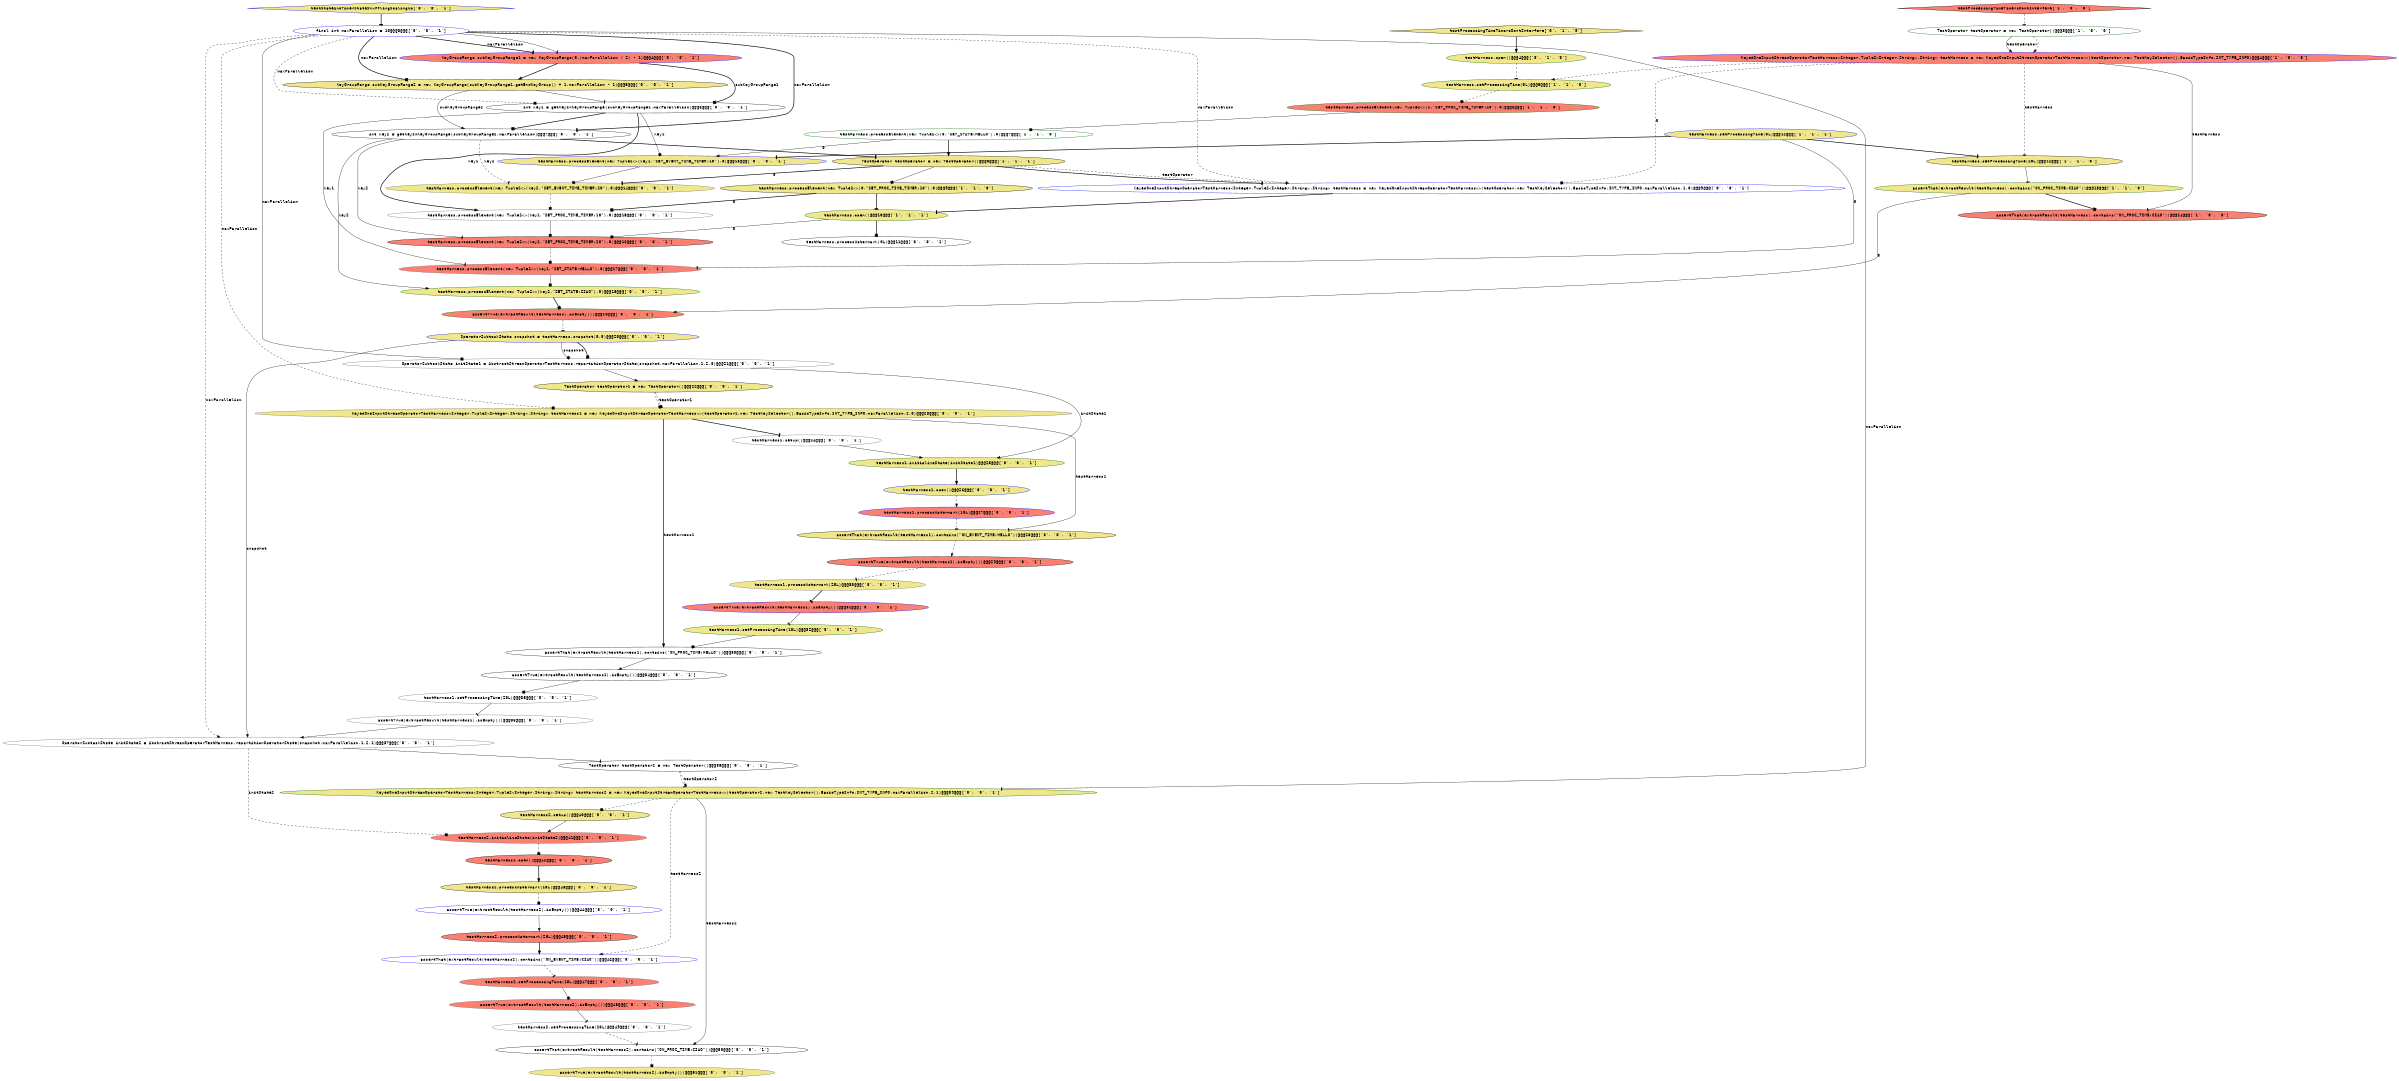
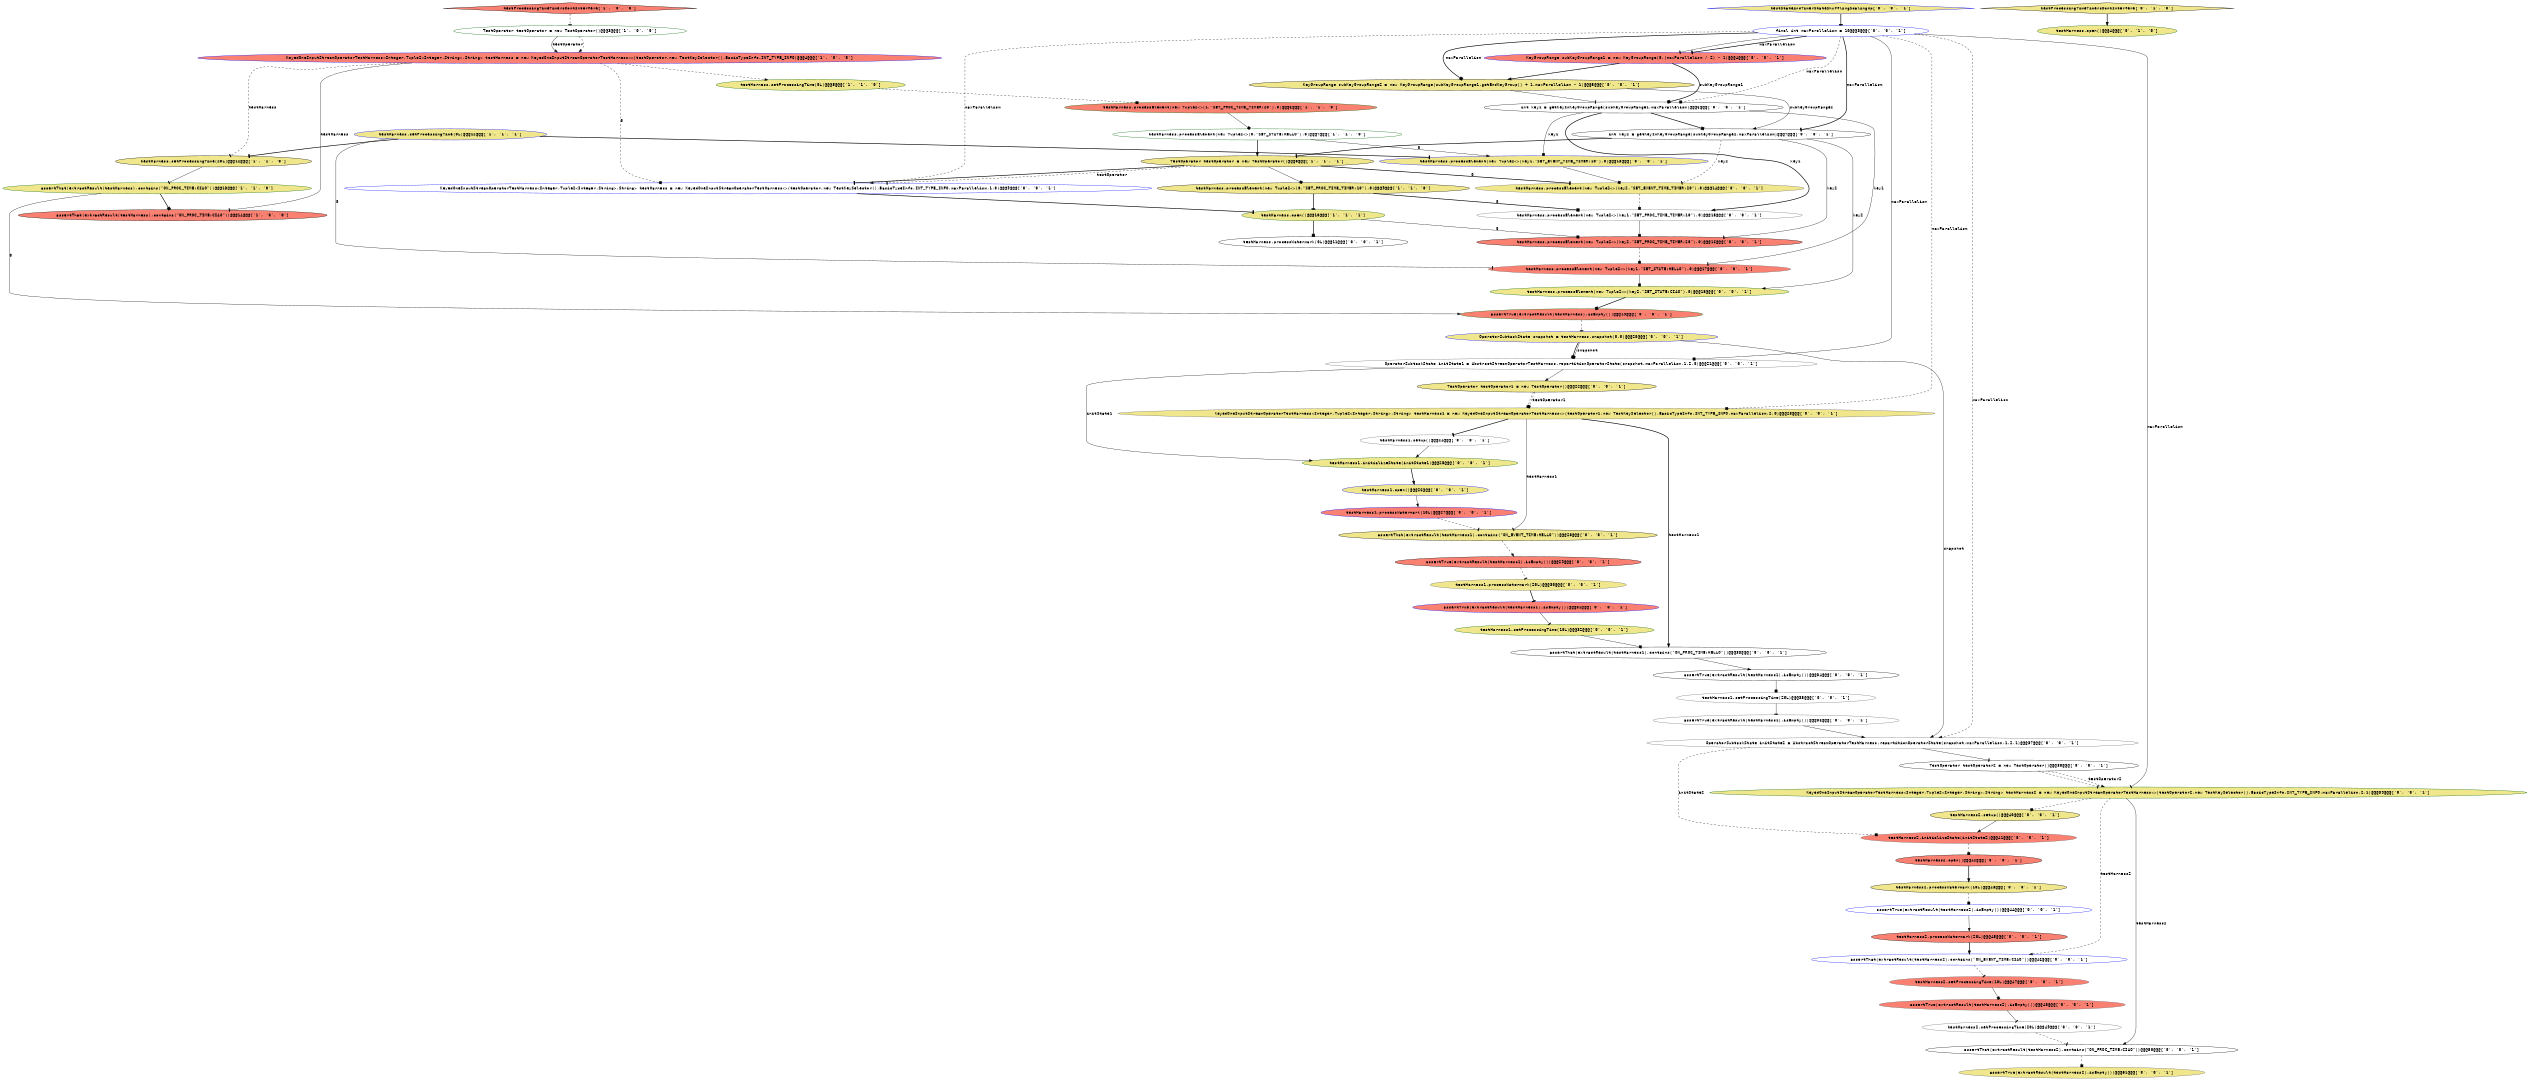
(1516, 71) -> none
(957, 500) -> (1417, 500)
